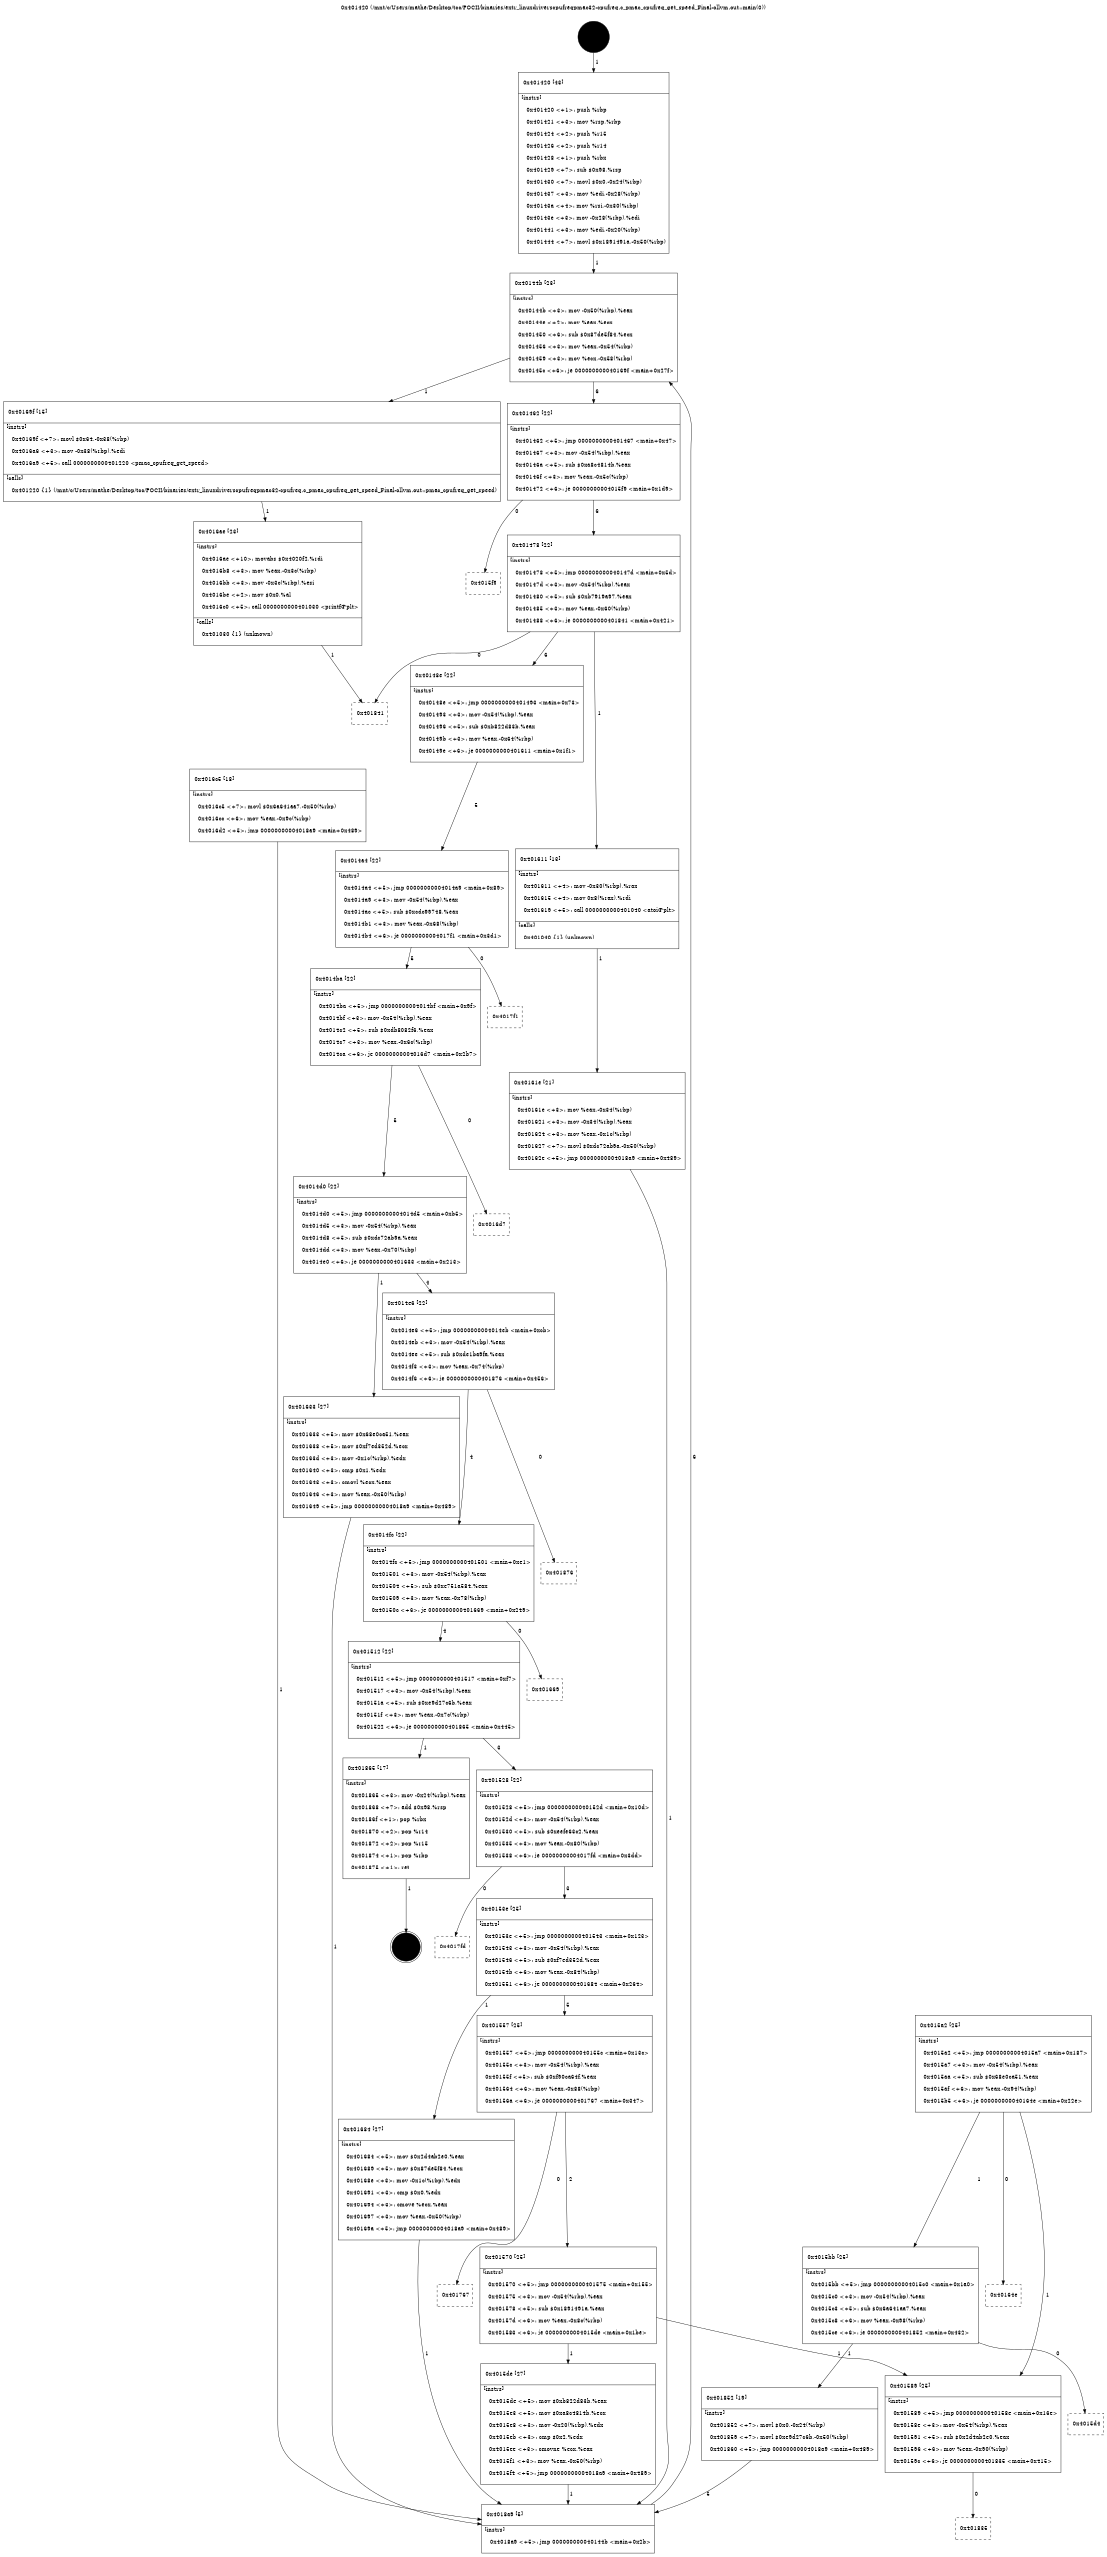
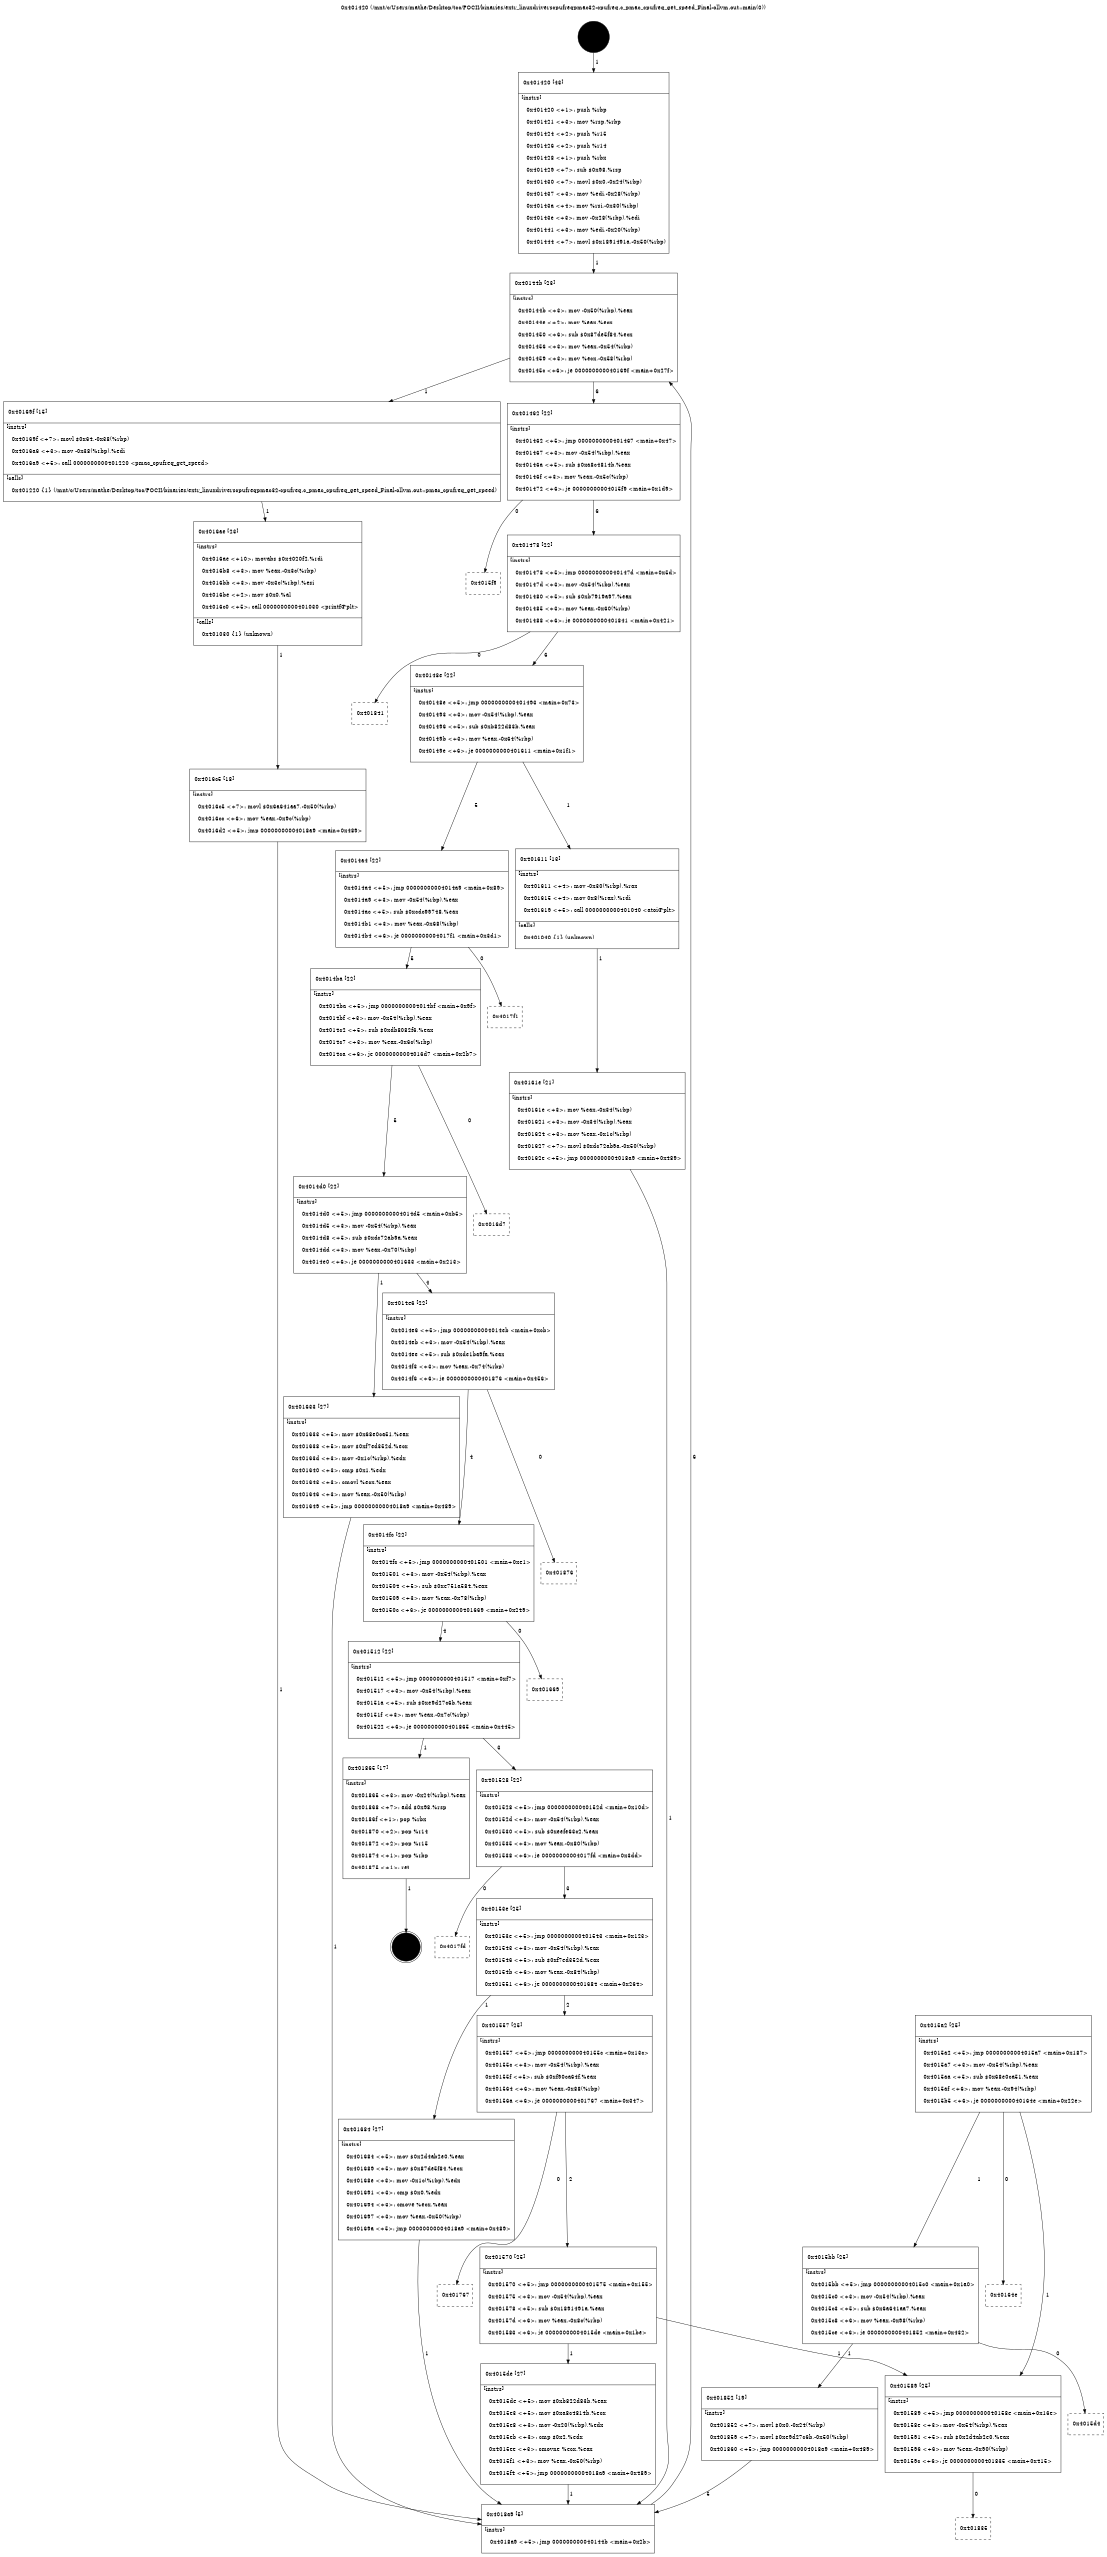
(341, 673) -> (278, 705)
(595, 738) -> (546, 804)
(567, 2005) -> (567, 2005)
